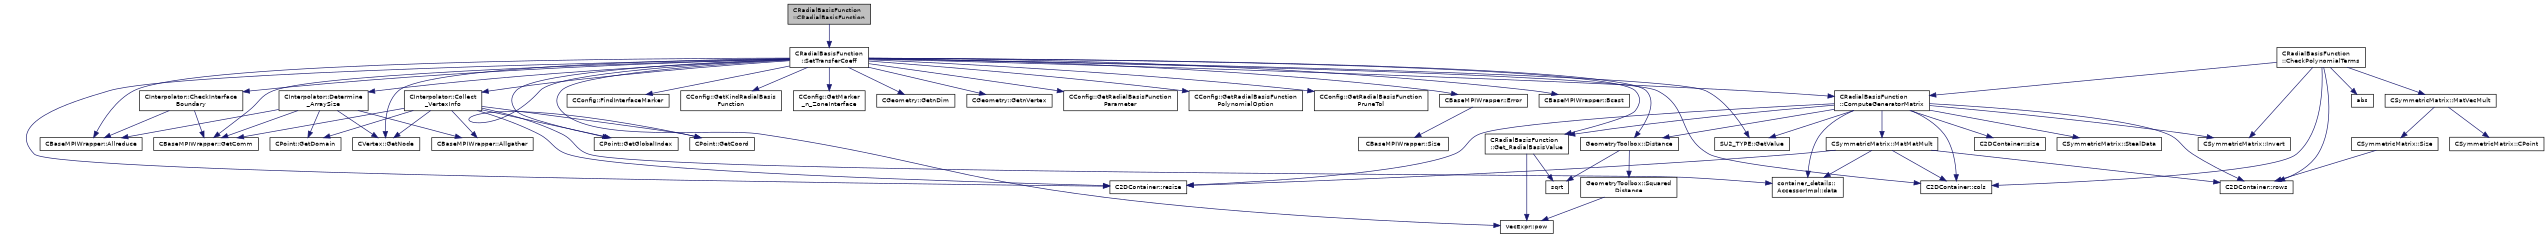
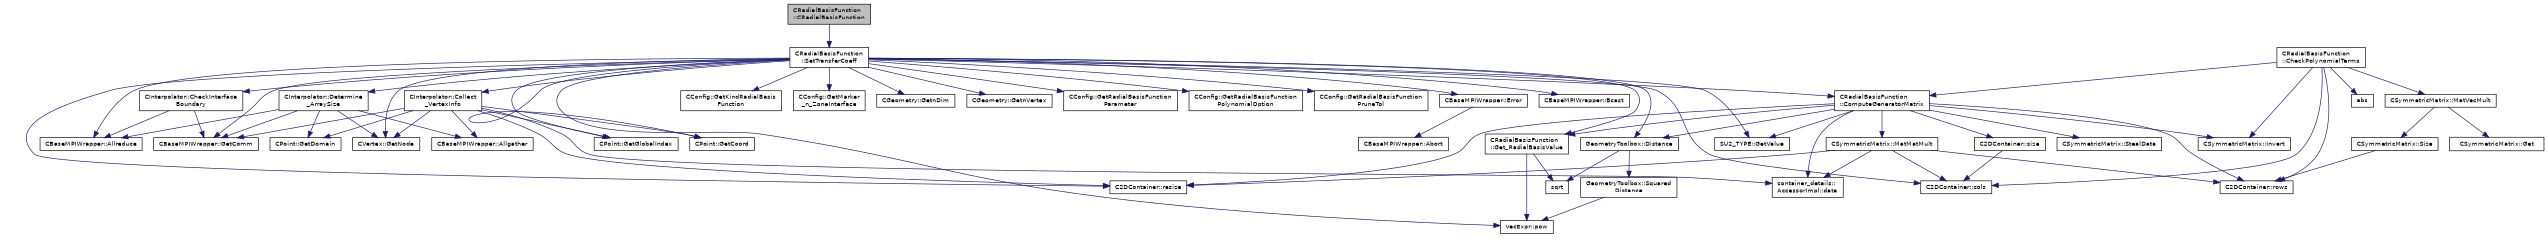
(618, 101) -> none
(1945, 135) -> (1986, 164)
(1403, 144) -> (1403, 144)
(2497, 144) -> (2497, 144)
